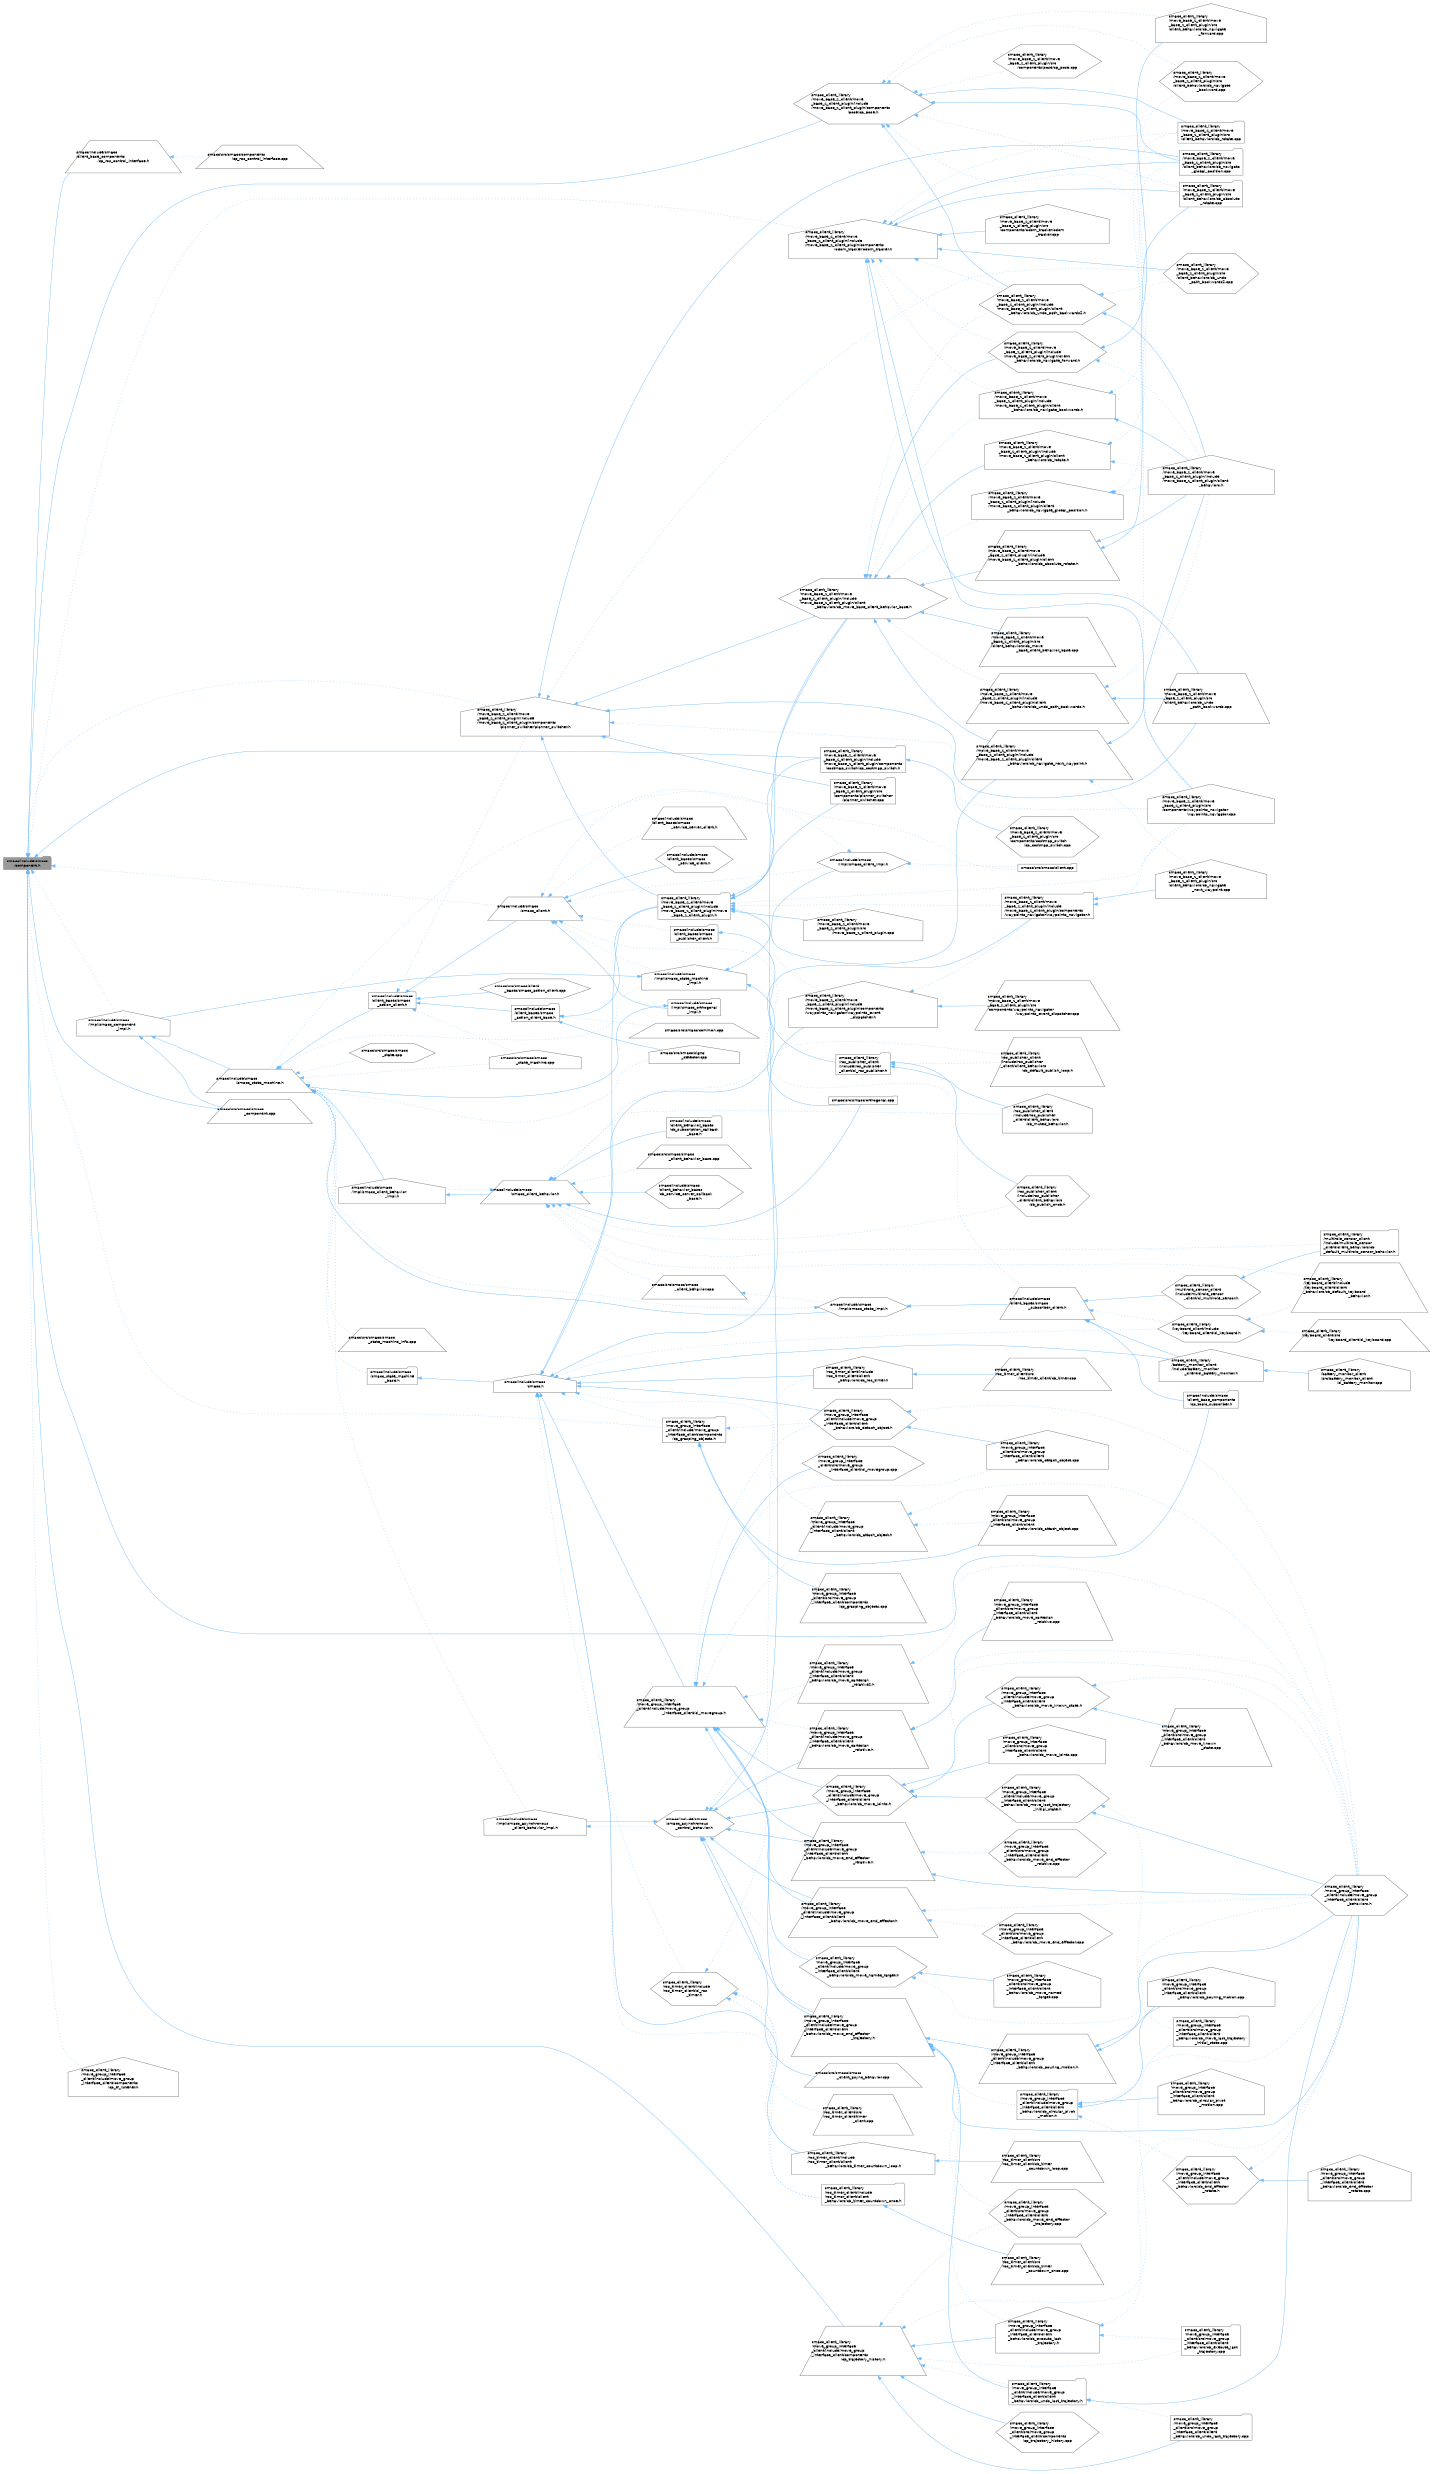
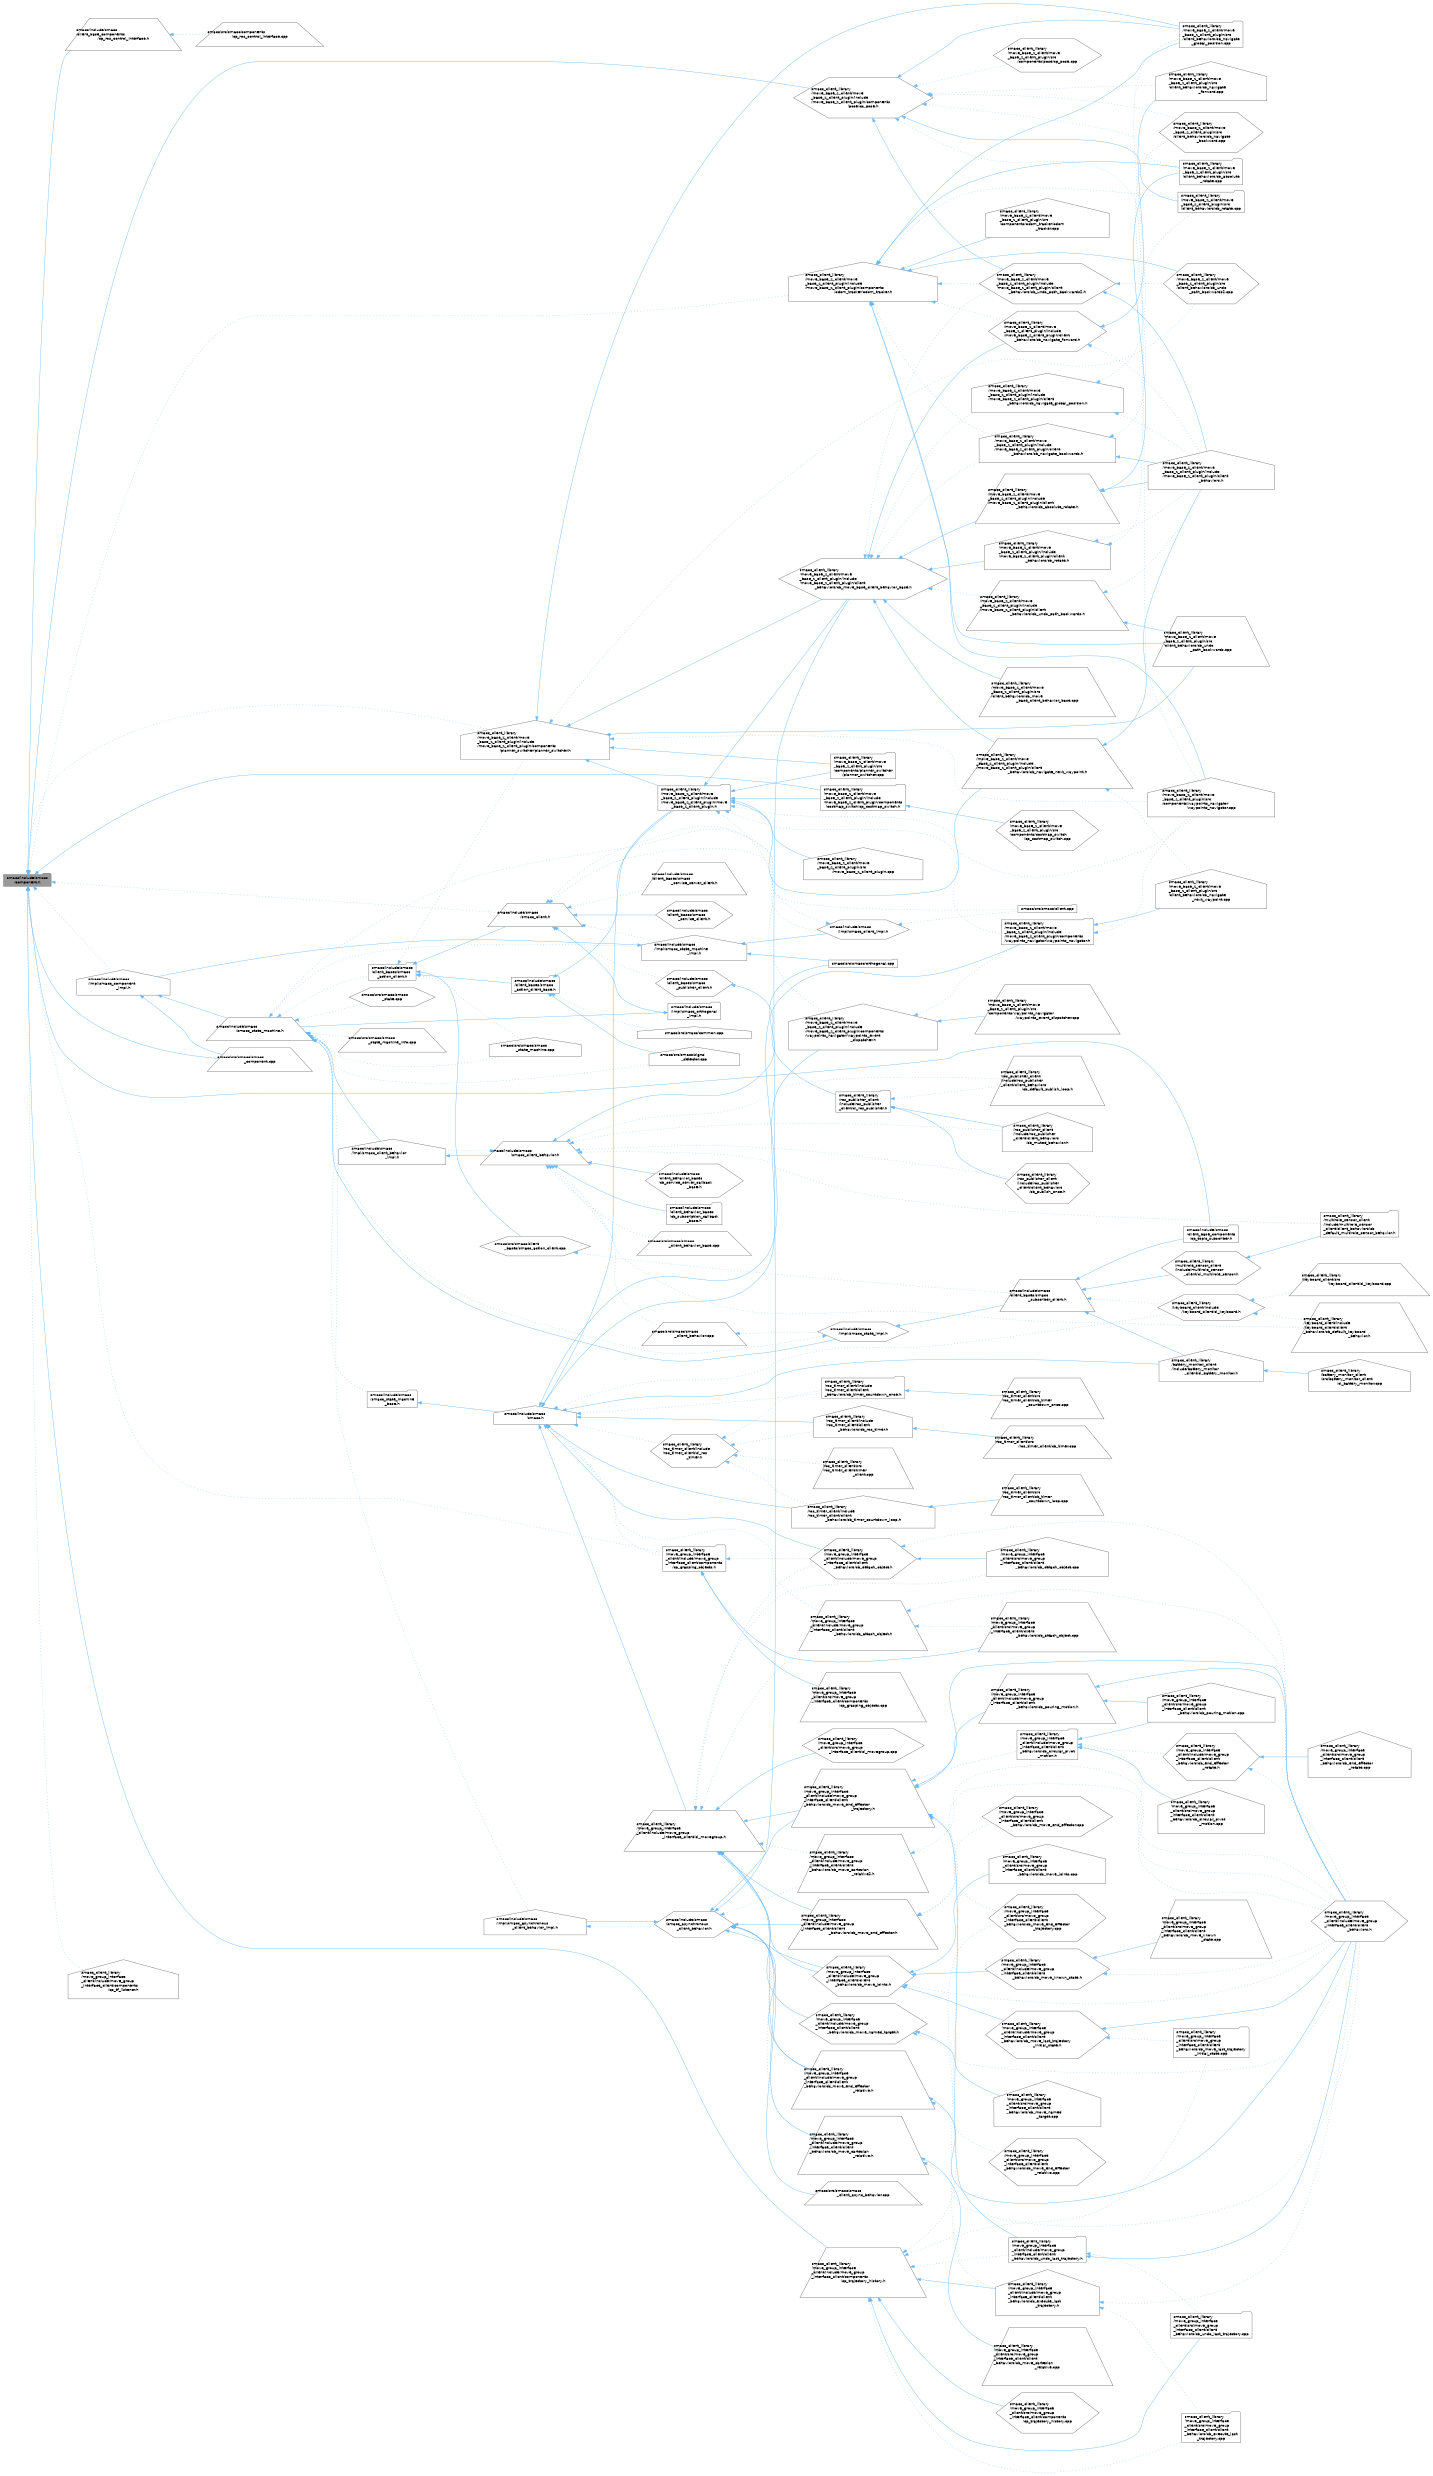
(694, 934) -> (694, 983)
(694, 1031) -> (694, 1033)
(325, 1035) -> (323, 991)
(807, 1087) -> (794, 1276)
(694, 1824) -> (694, 1924)
